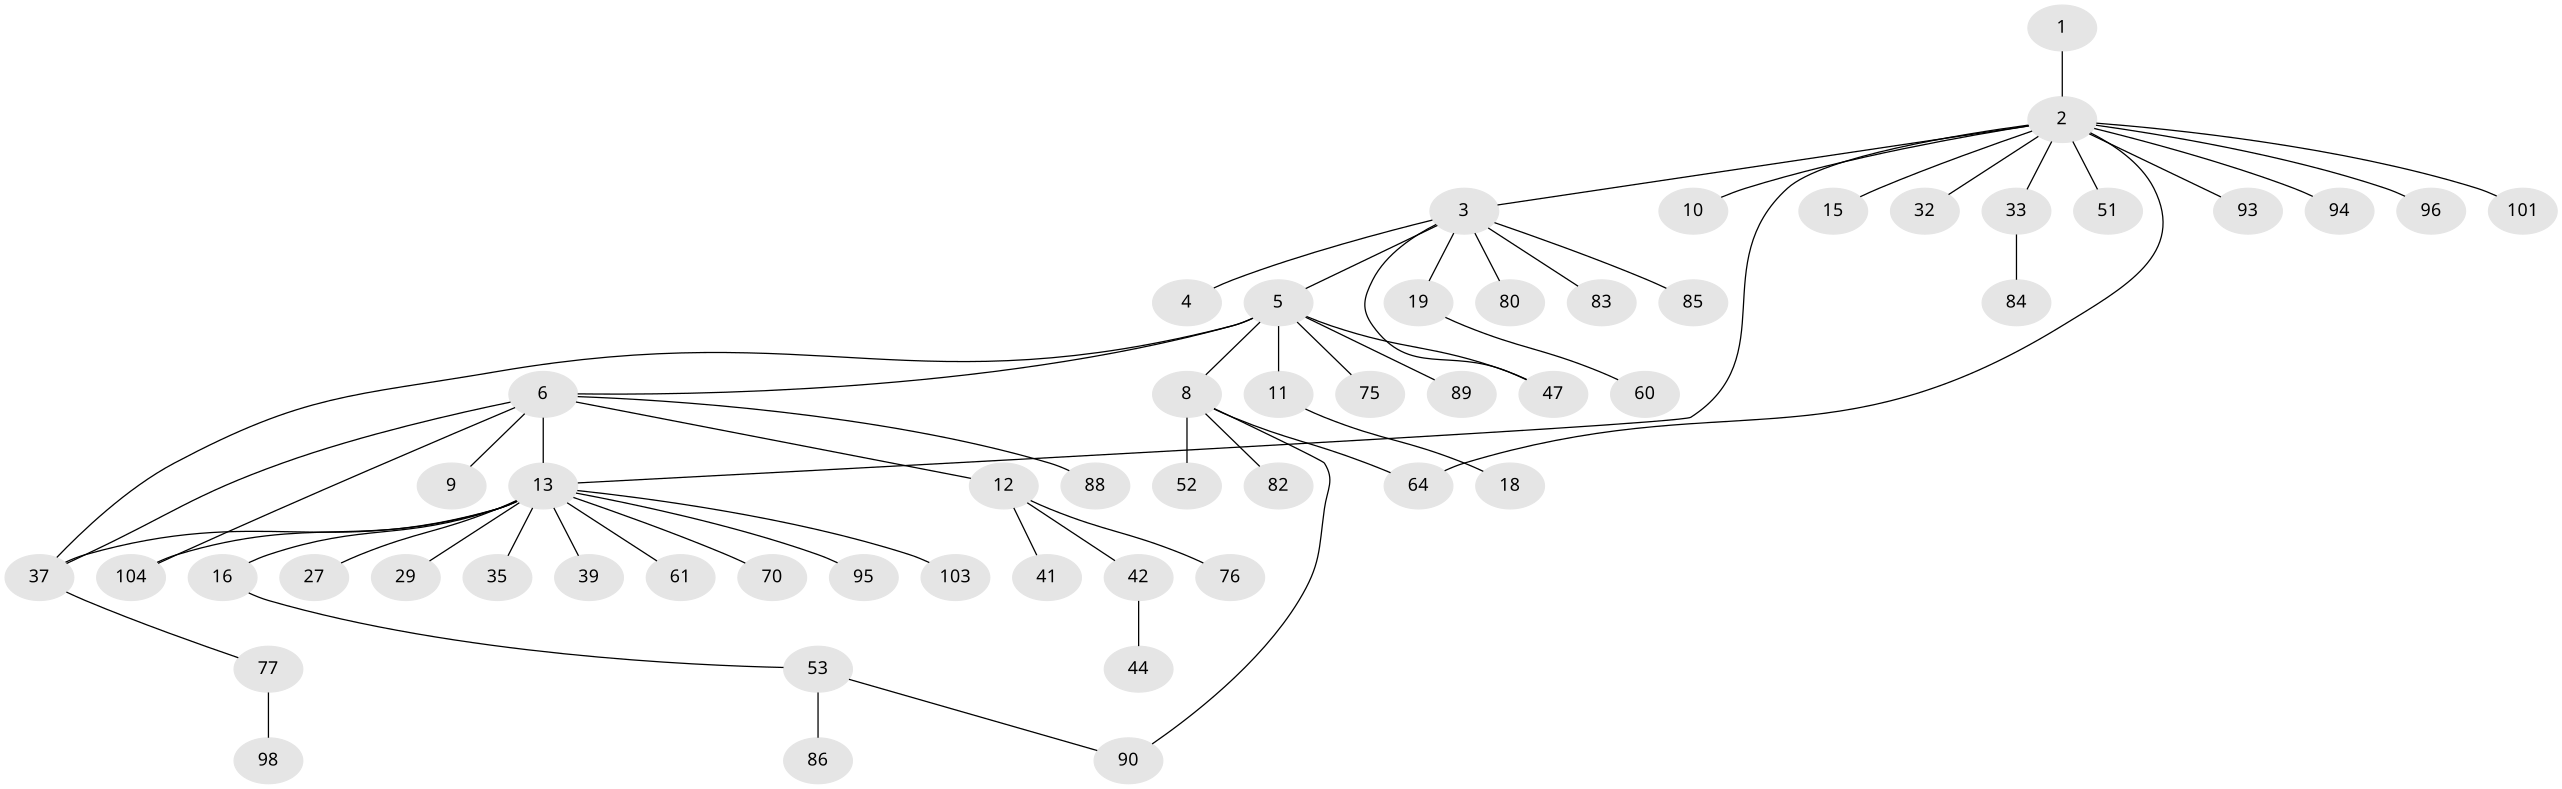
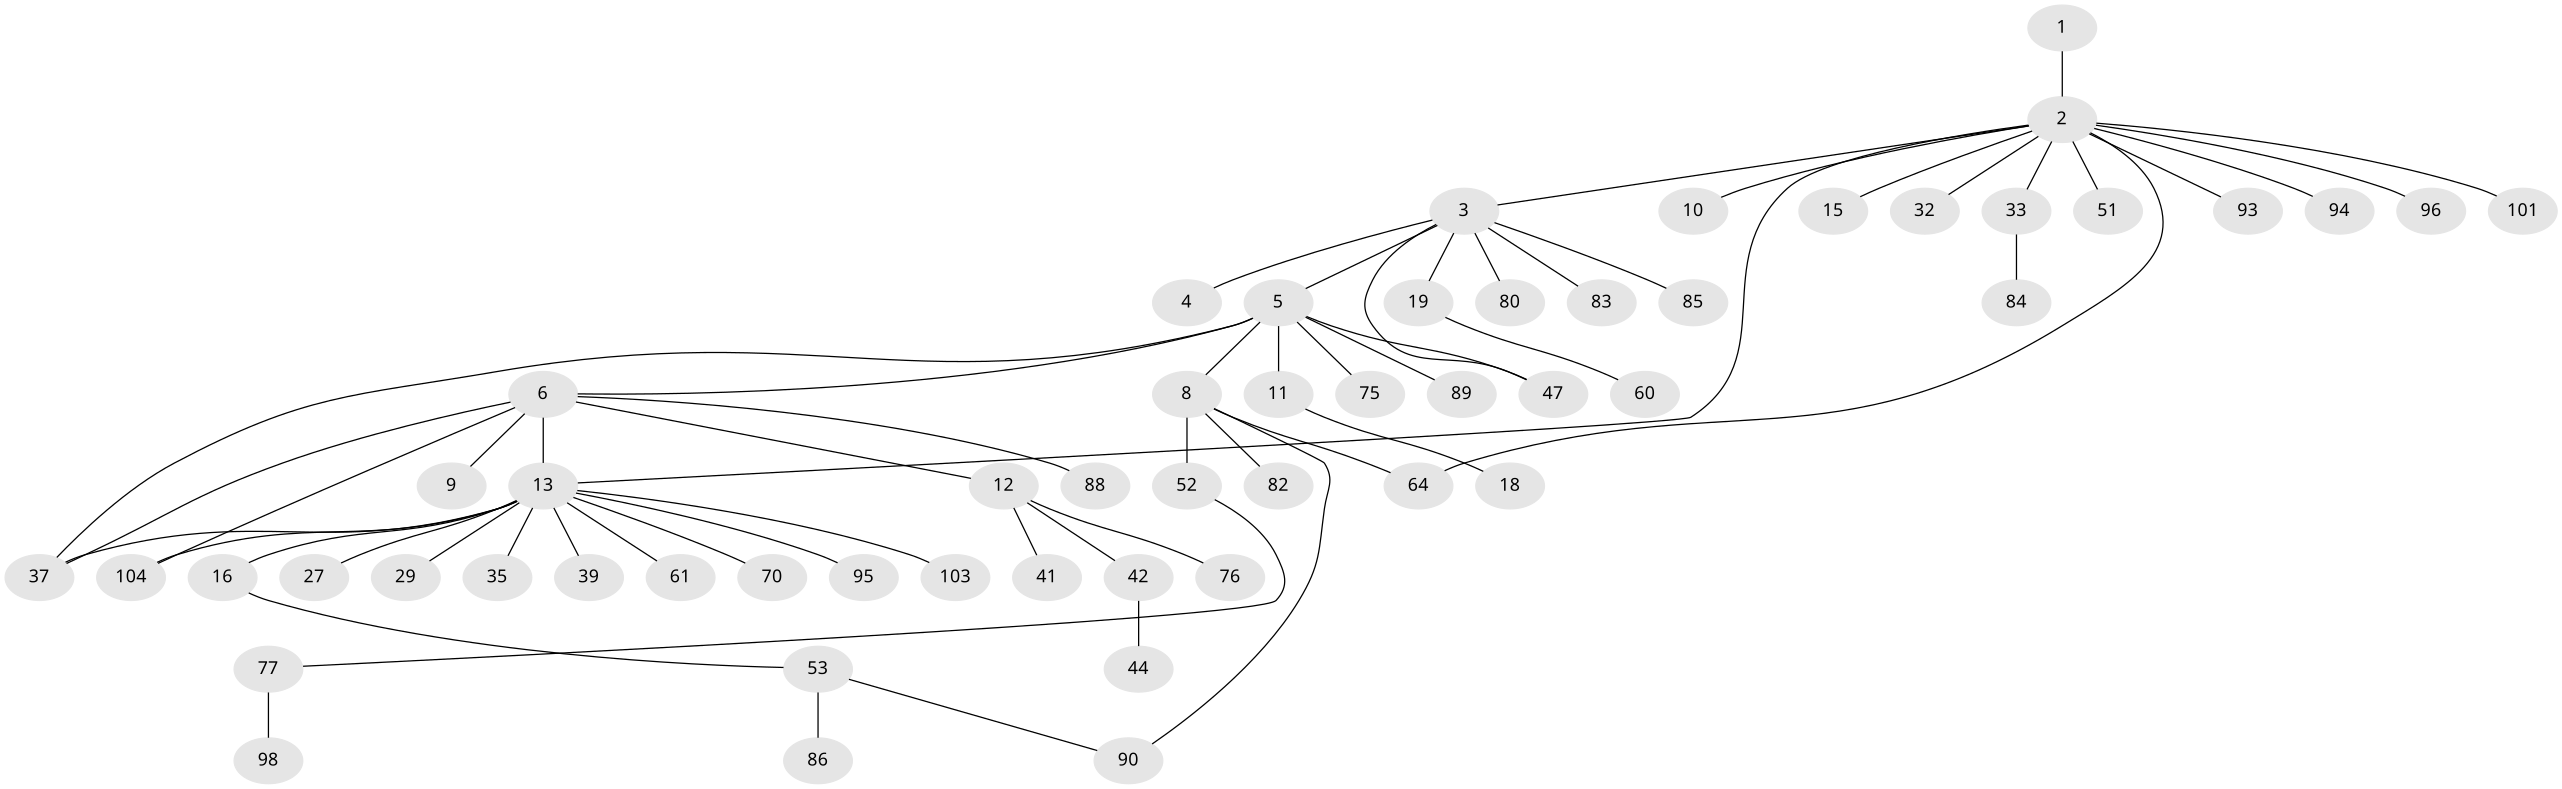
(152, 627) -> (857, 636)
